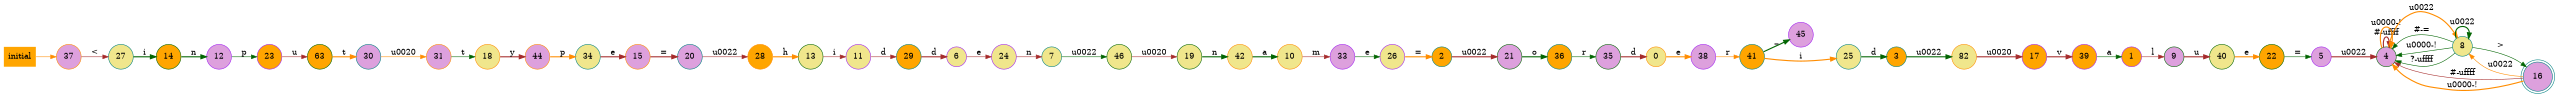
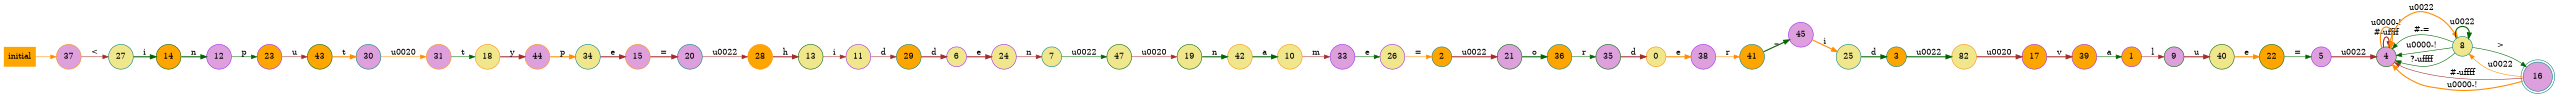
(320, 57) -> (320, 57)
(783, 57) -> (783, 57)
(976, 57) -> (976, 57)
(1119, 57) -> (1119, 57)
(1416, 57) -> (1416, 57)
(1798, 61) -> (1822, 45)
